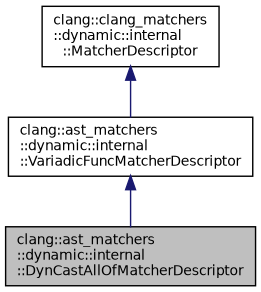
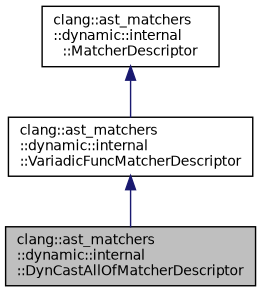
(131, 37) -> (131, 37)
